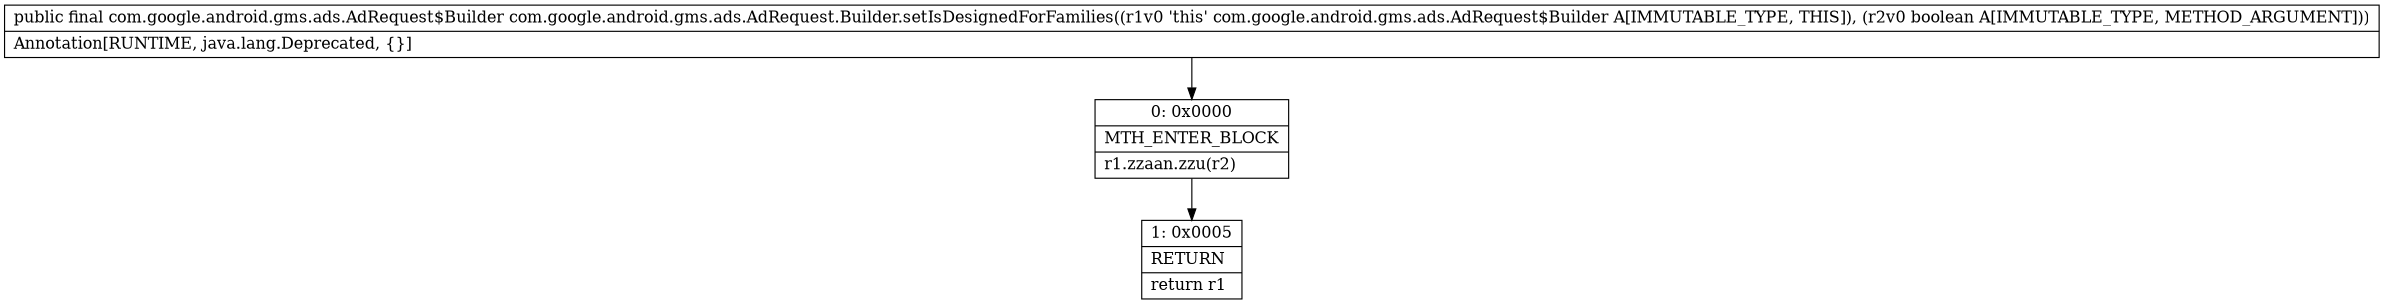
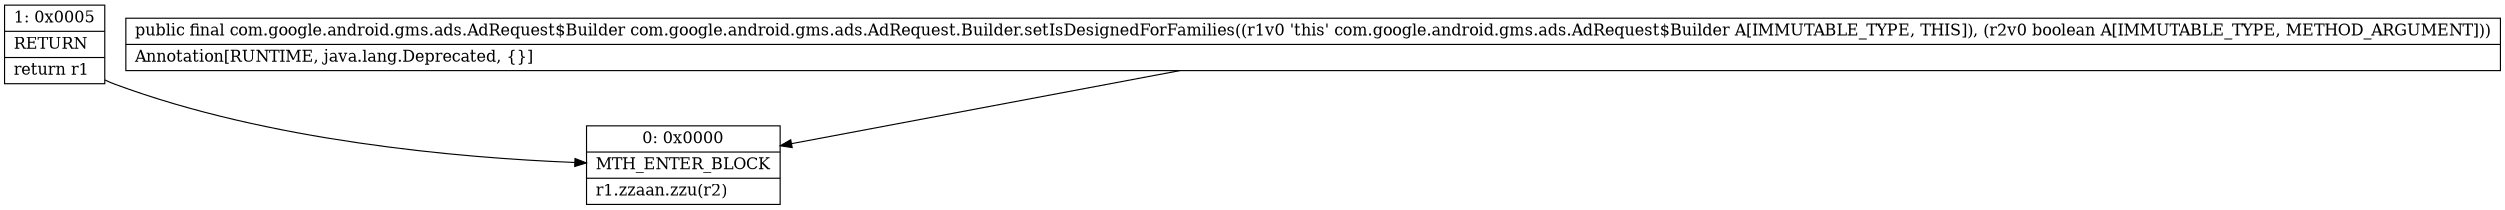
(1192, 194) -> (337, 139)
